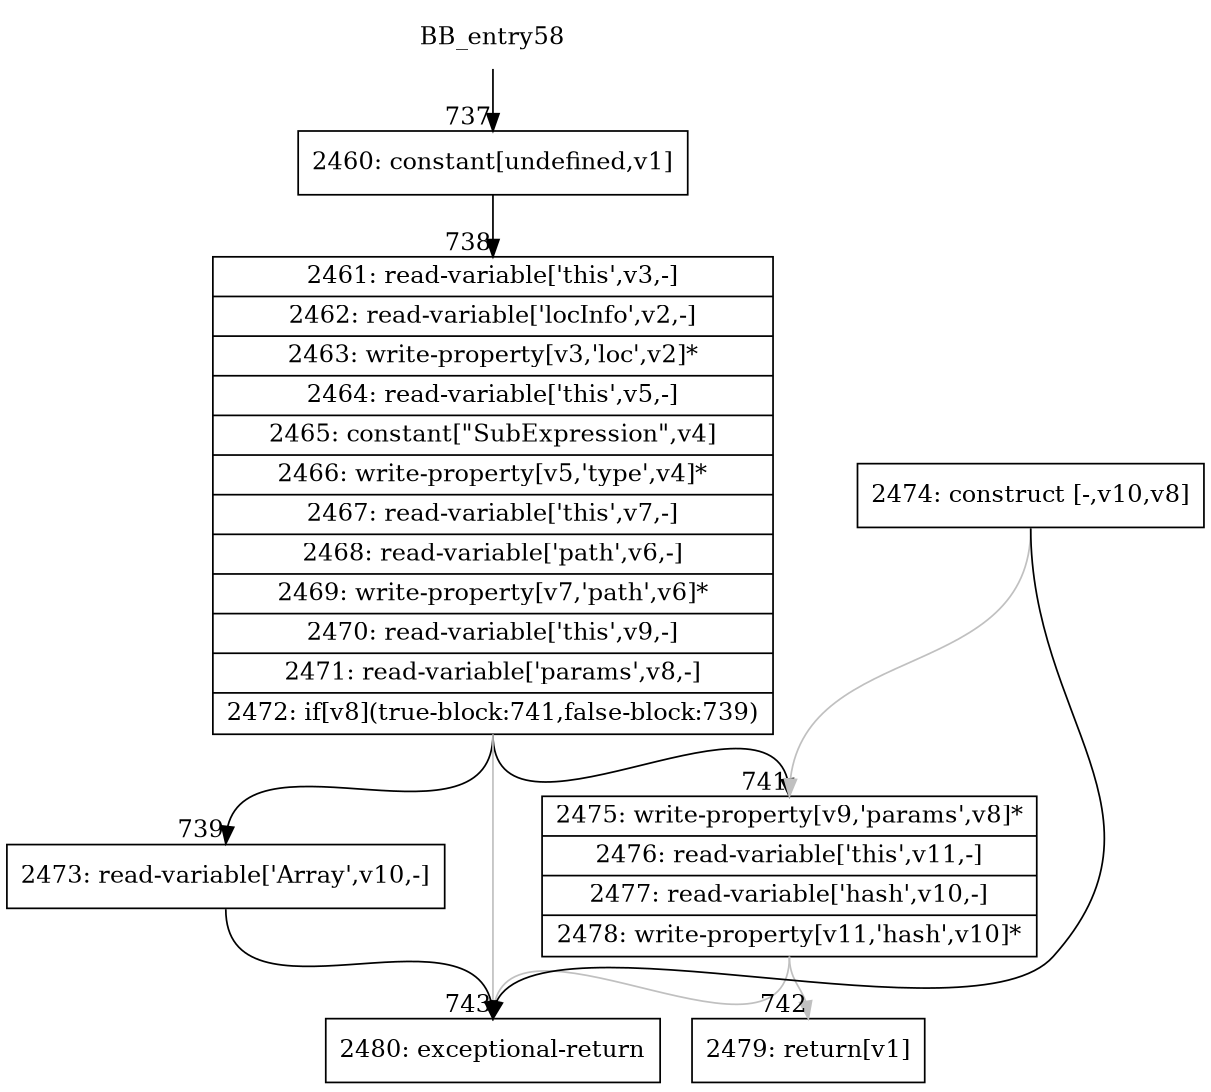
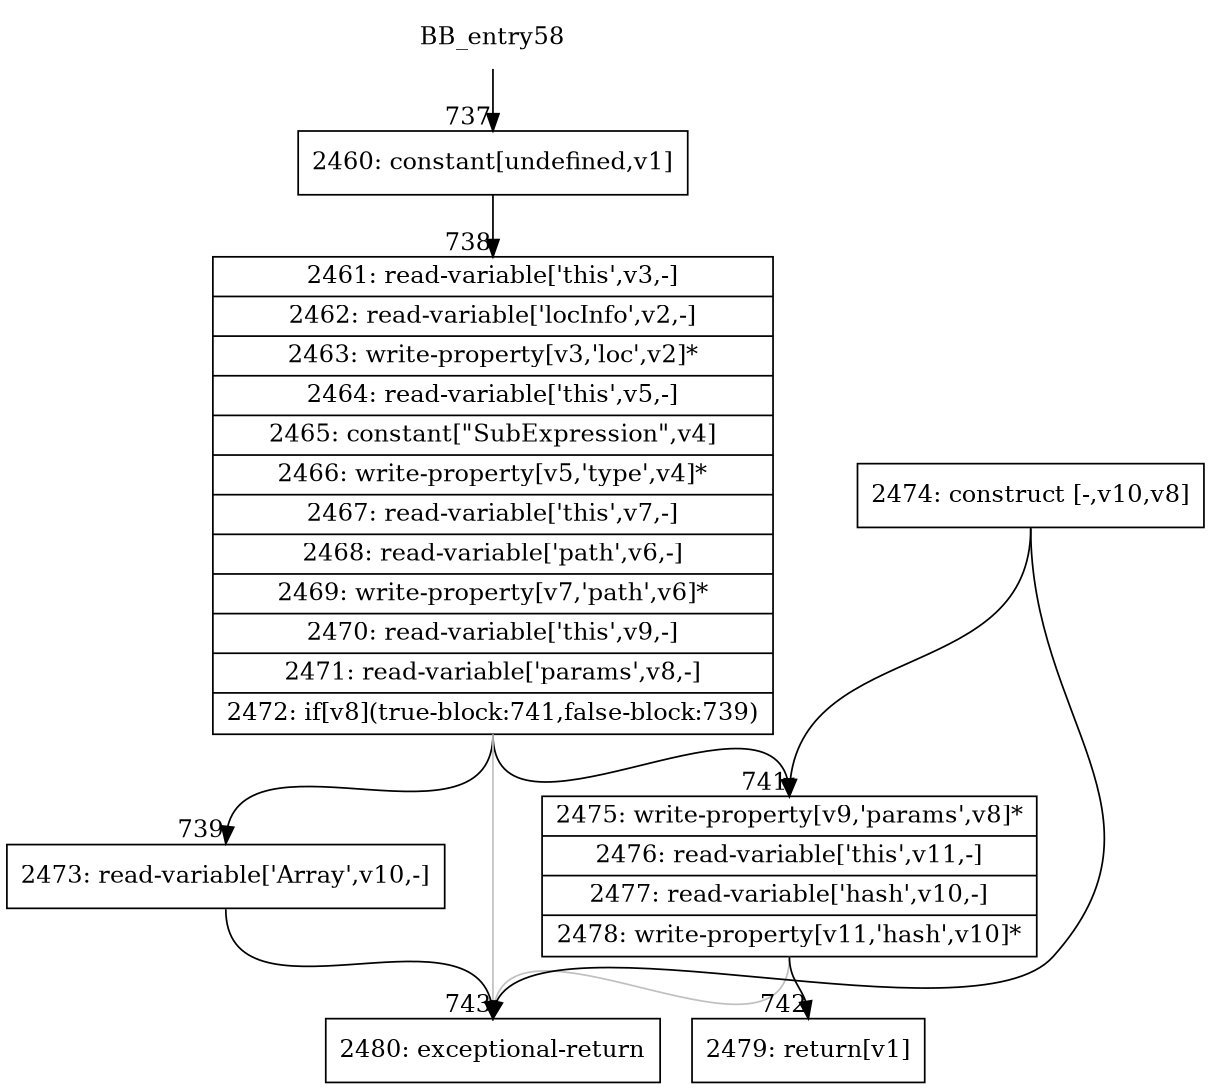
(918, 659) -> (918, 659)
(795, 980) -> (795, 980)
